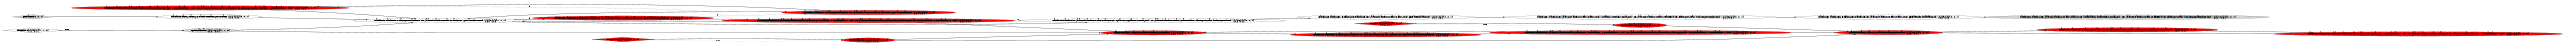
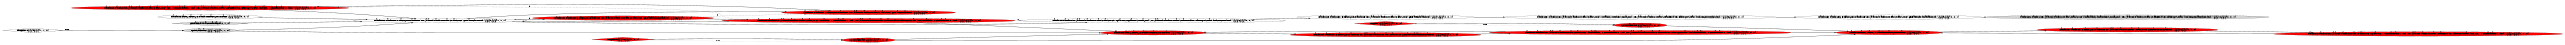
(33, 17) -> none
none -> (210, 23)
